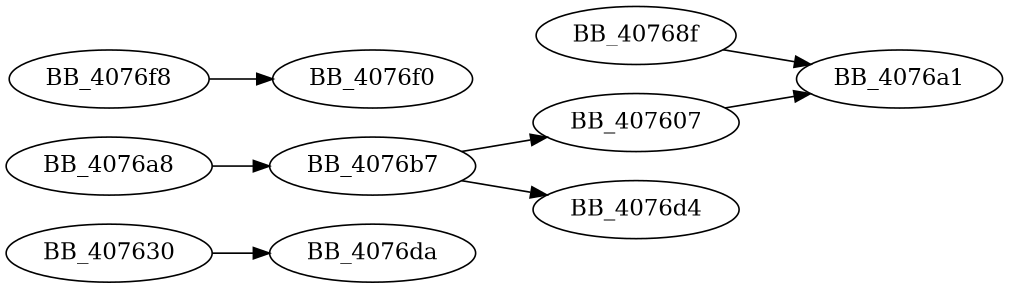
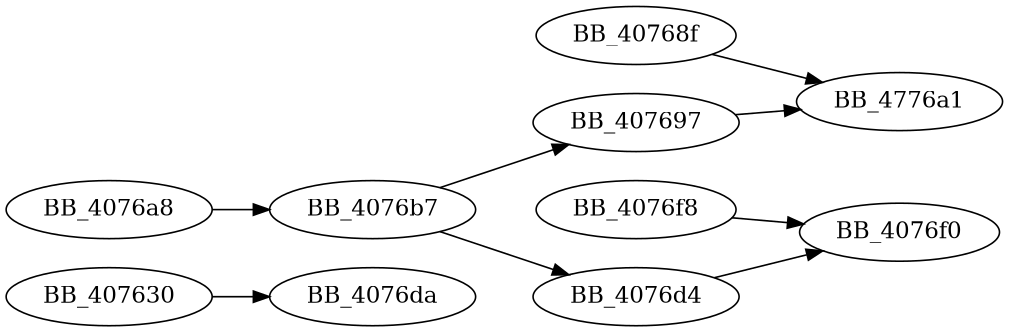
(900, 79) -> (900, 102)
(636, 123) -> (636, 123)
none -> (761, 266)
